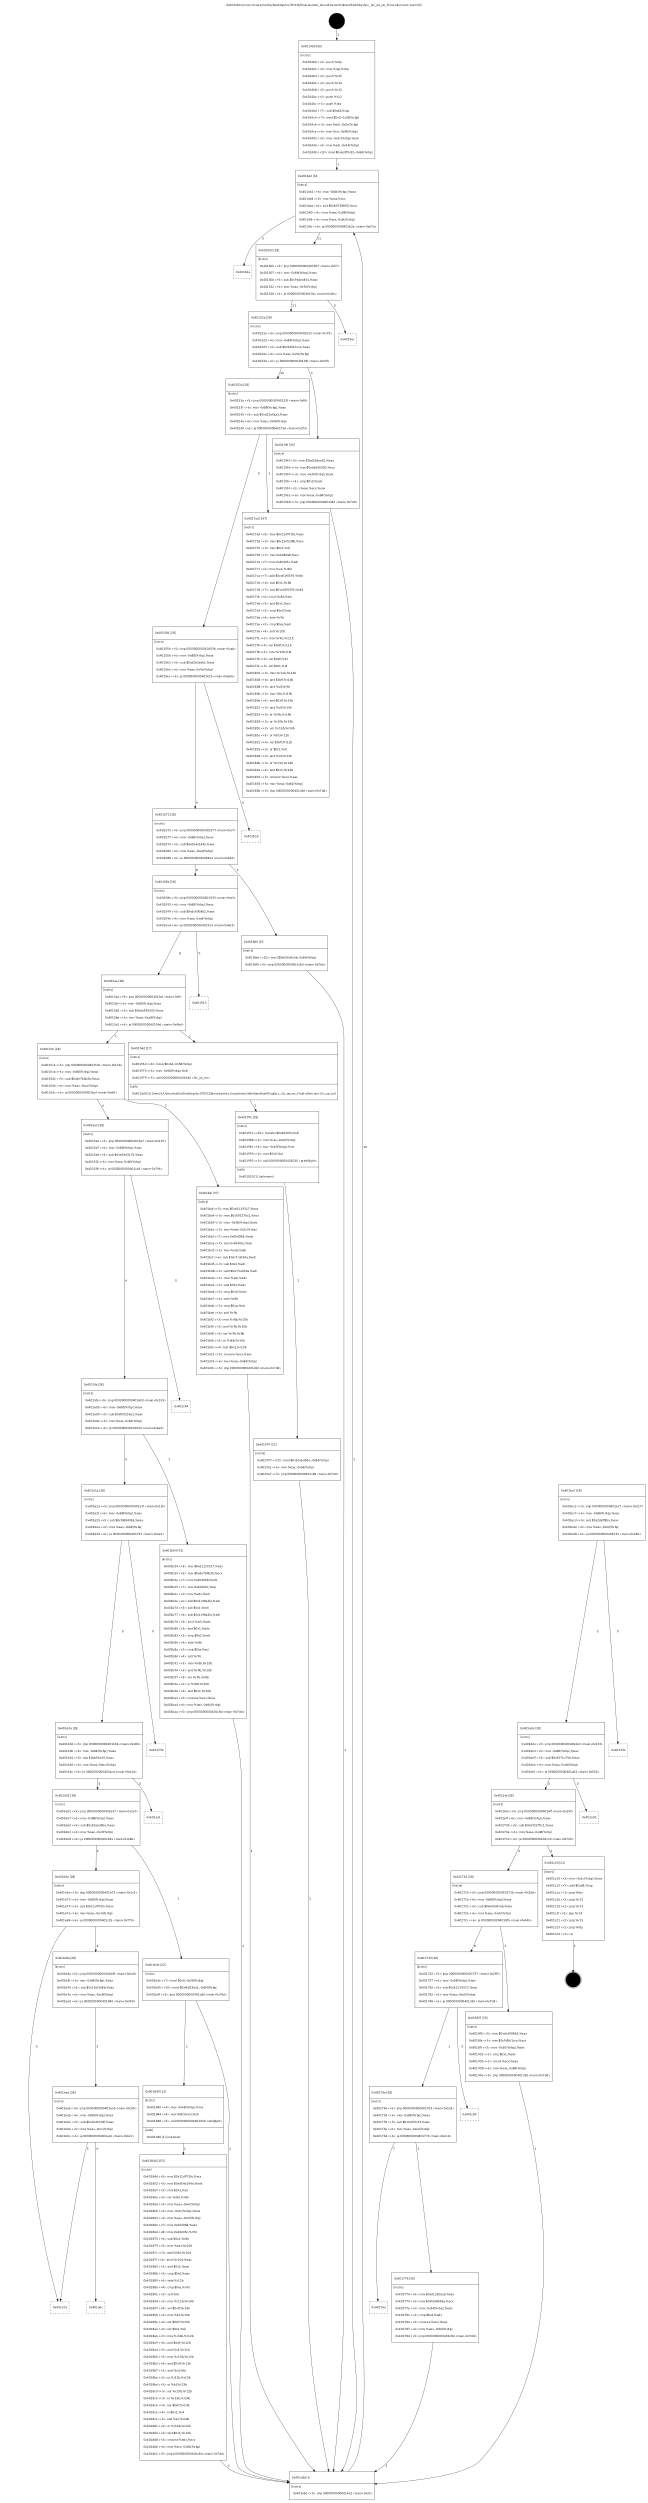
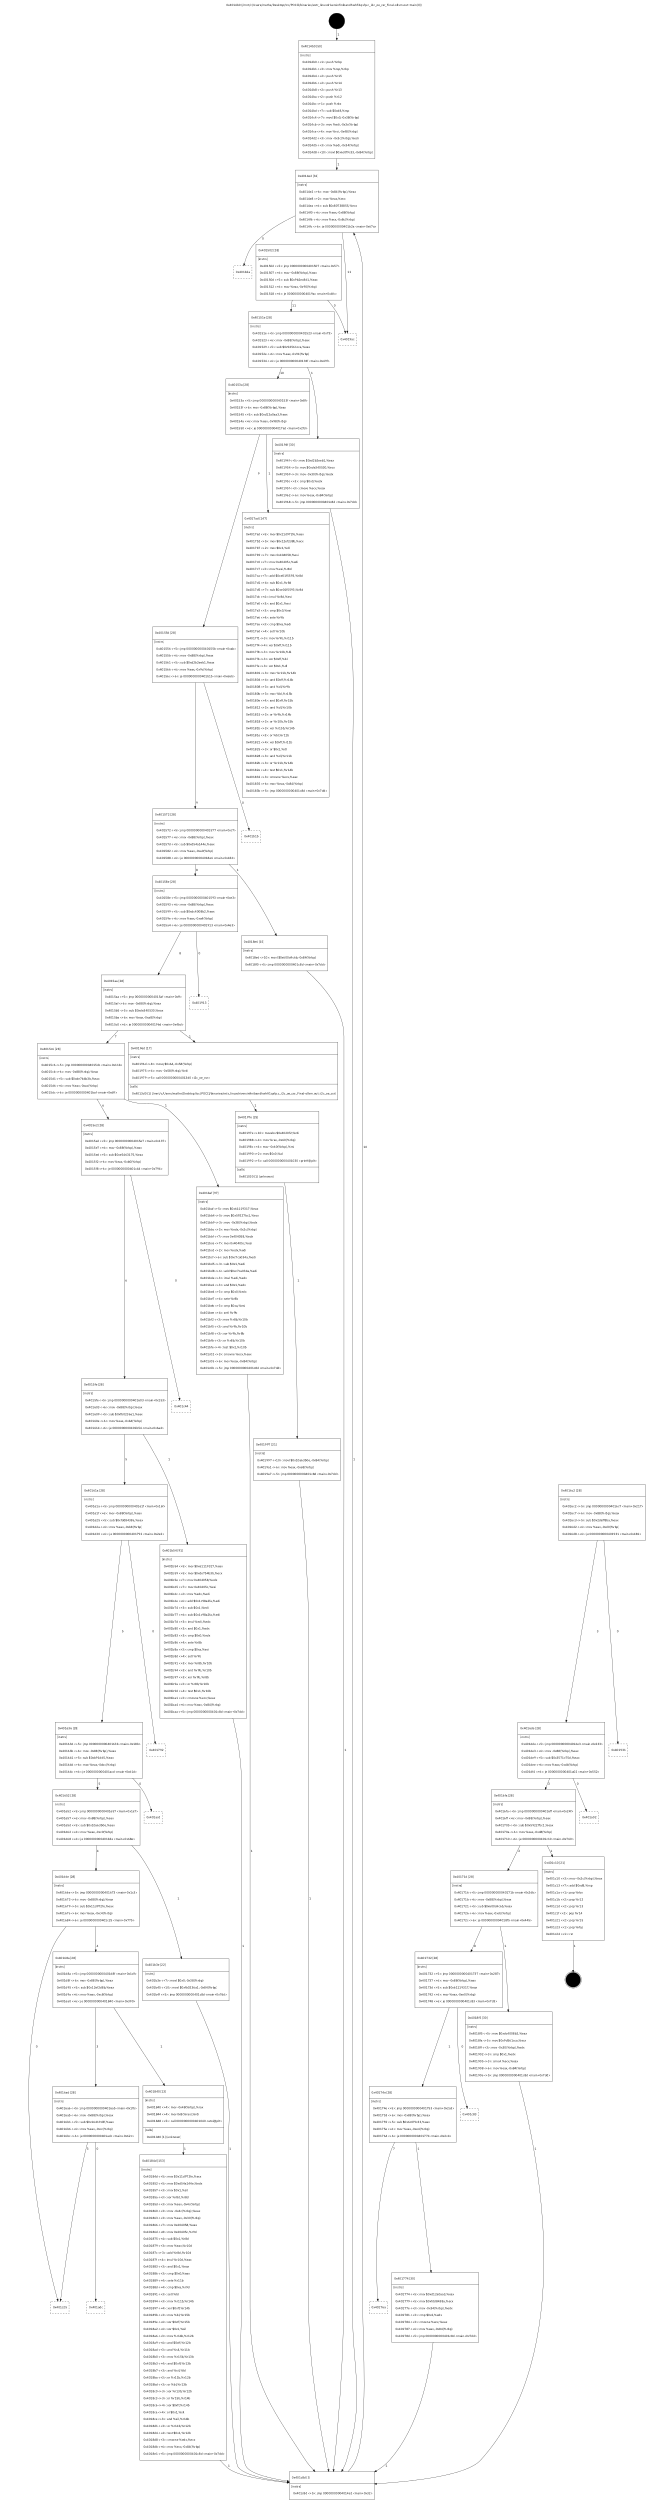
(317, 238) -> (346, 282)
(185, 2042) -> (139, 2046)
